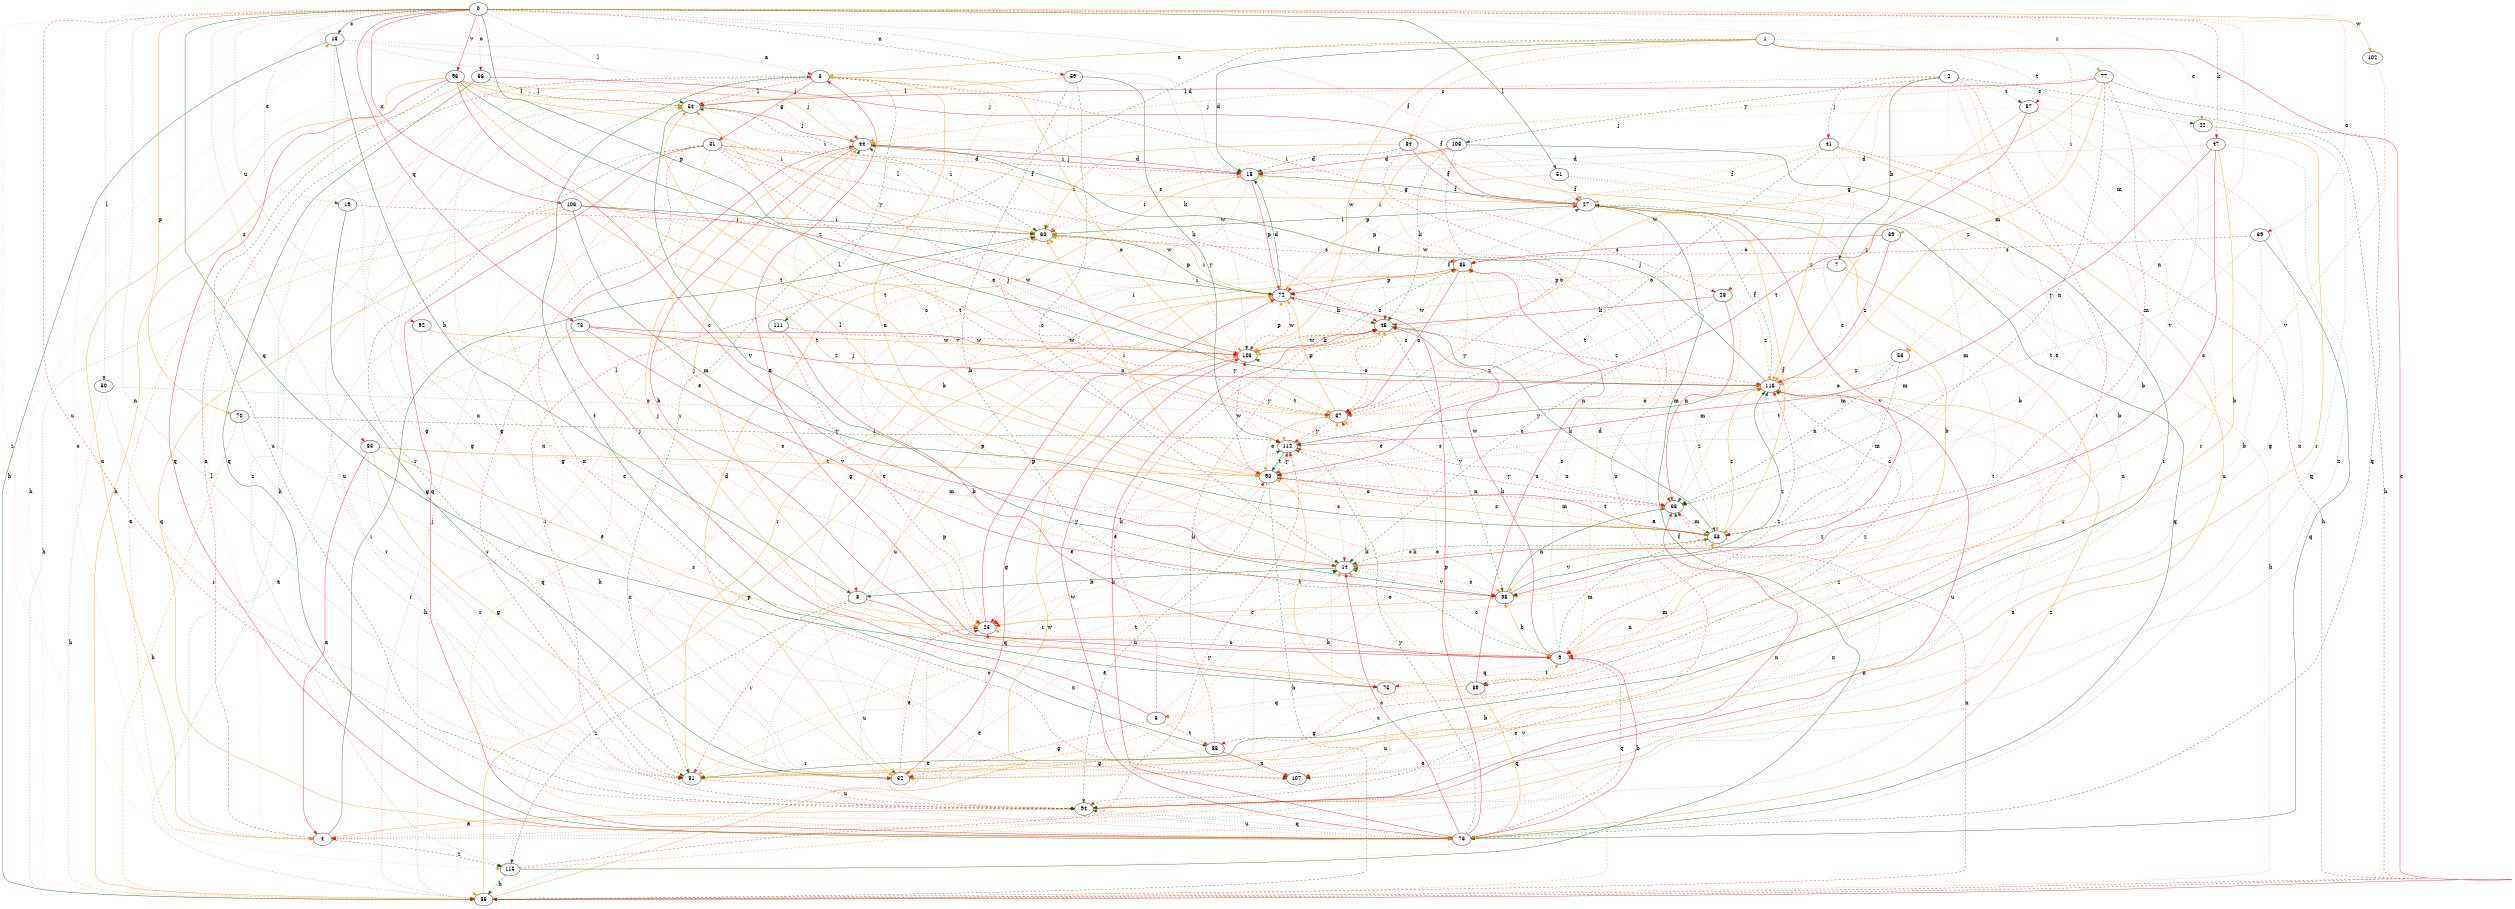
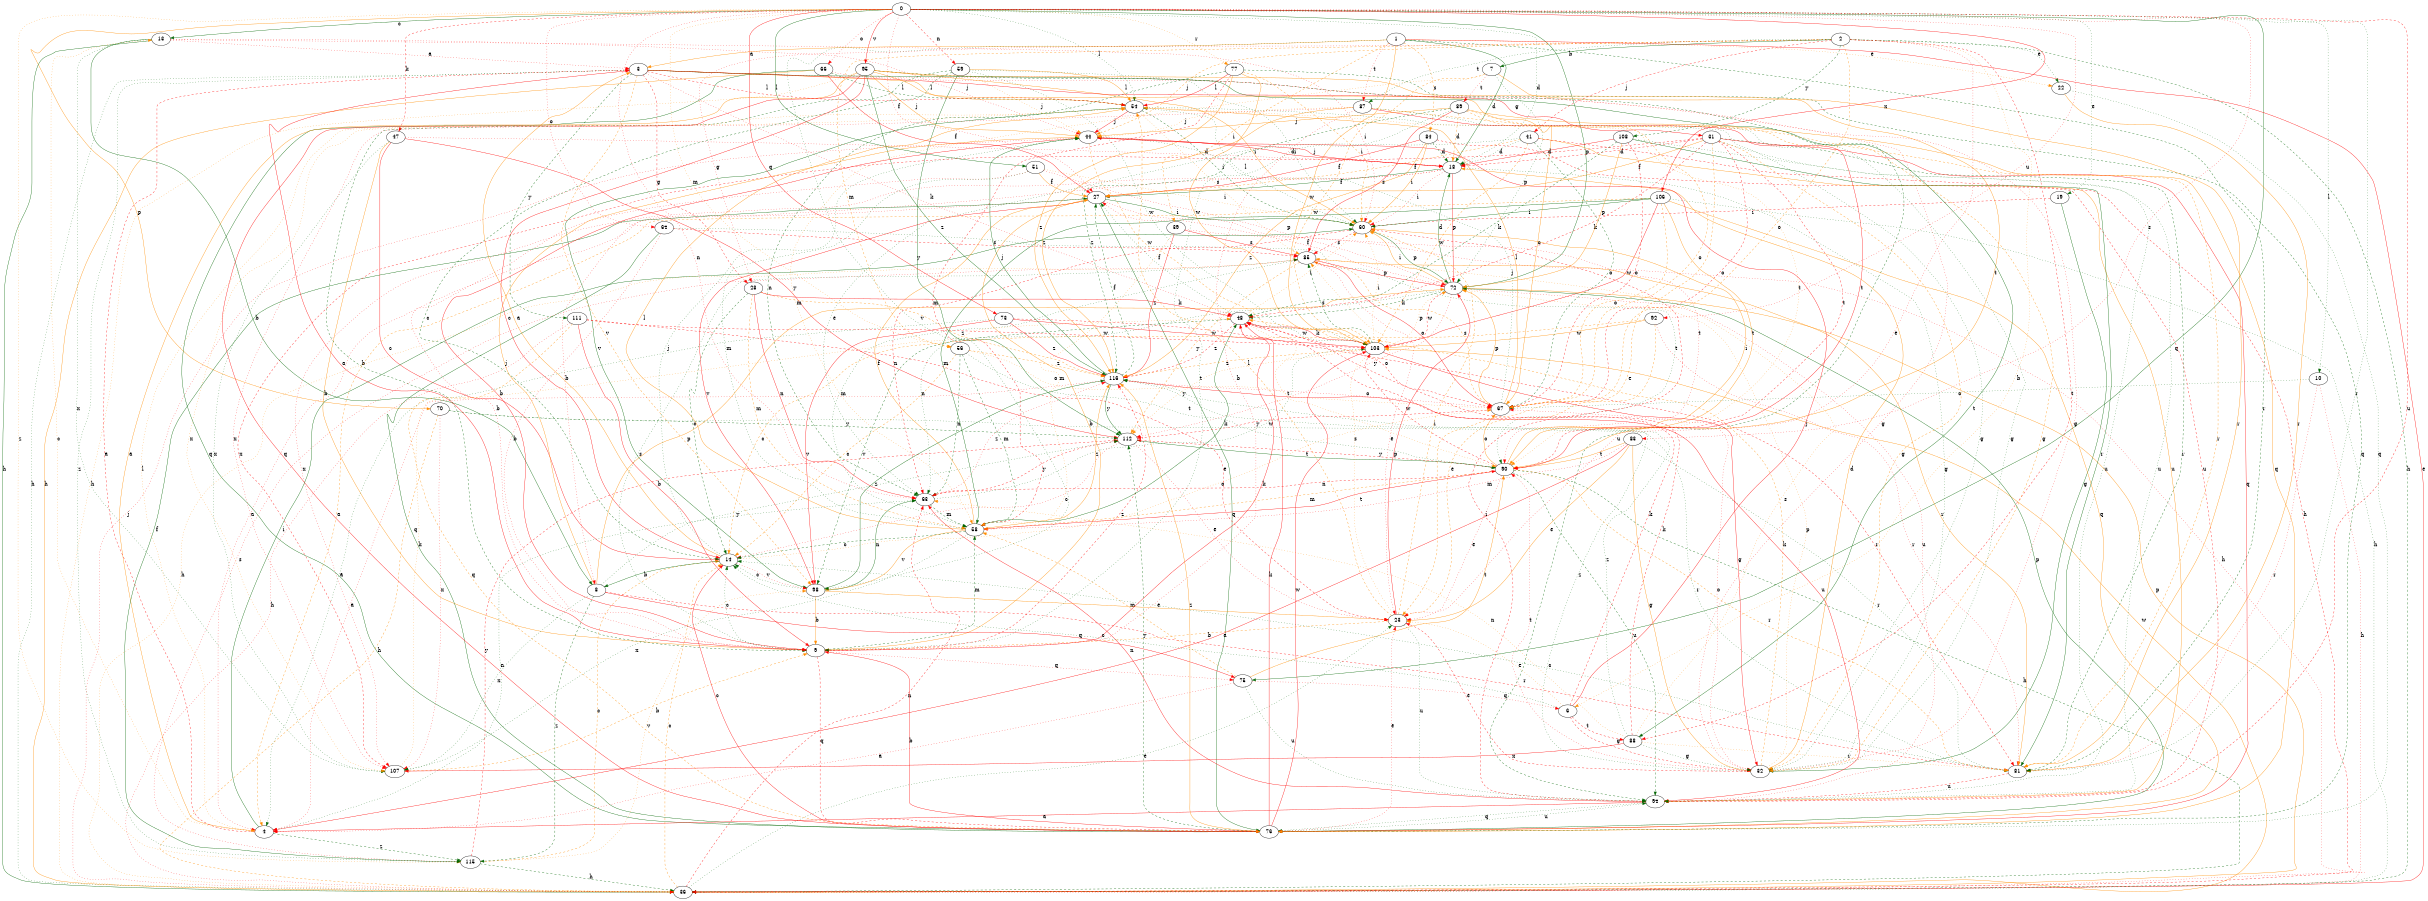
(2373, 58) -> none
(455, 77) -> (865, 69)
(2260, 235) -> (664, 228)
(104, 386) -> (2318, 379)
(135, 401) -> (2357, 394)
(1445, 537) -> (2163, 756)
(1689, 605) -> (1653, 476)
(1539, 675) -> (1199, 456)
(704, 814) -> (962, 817)
